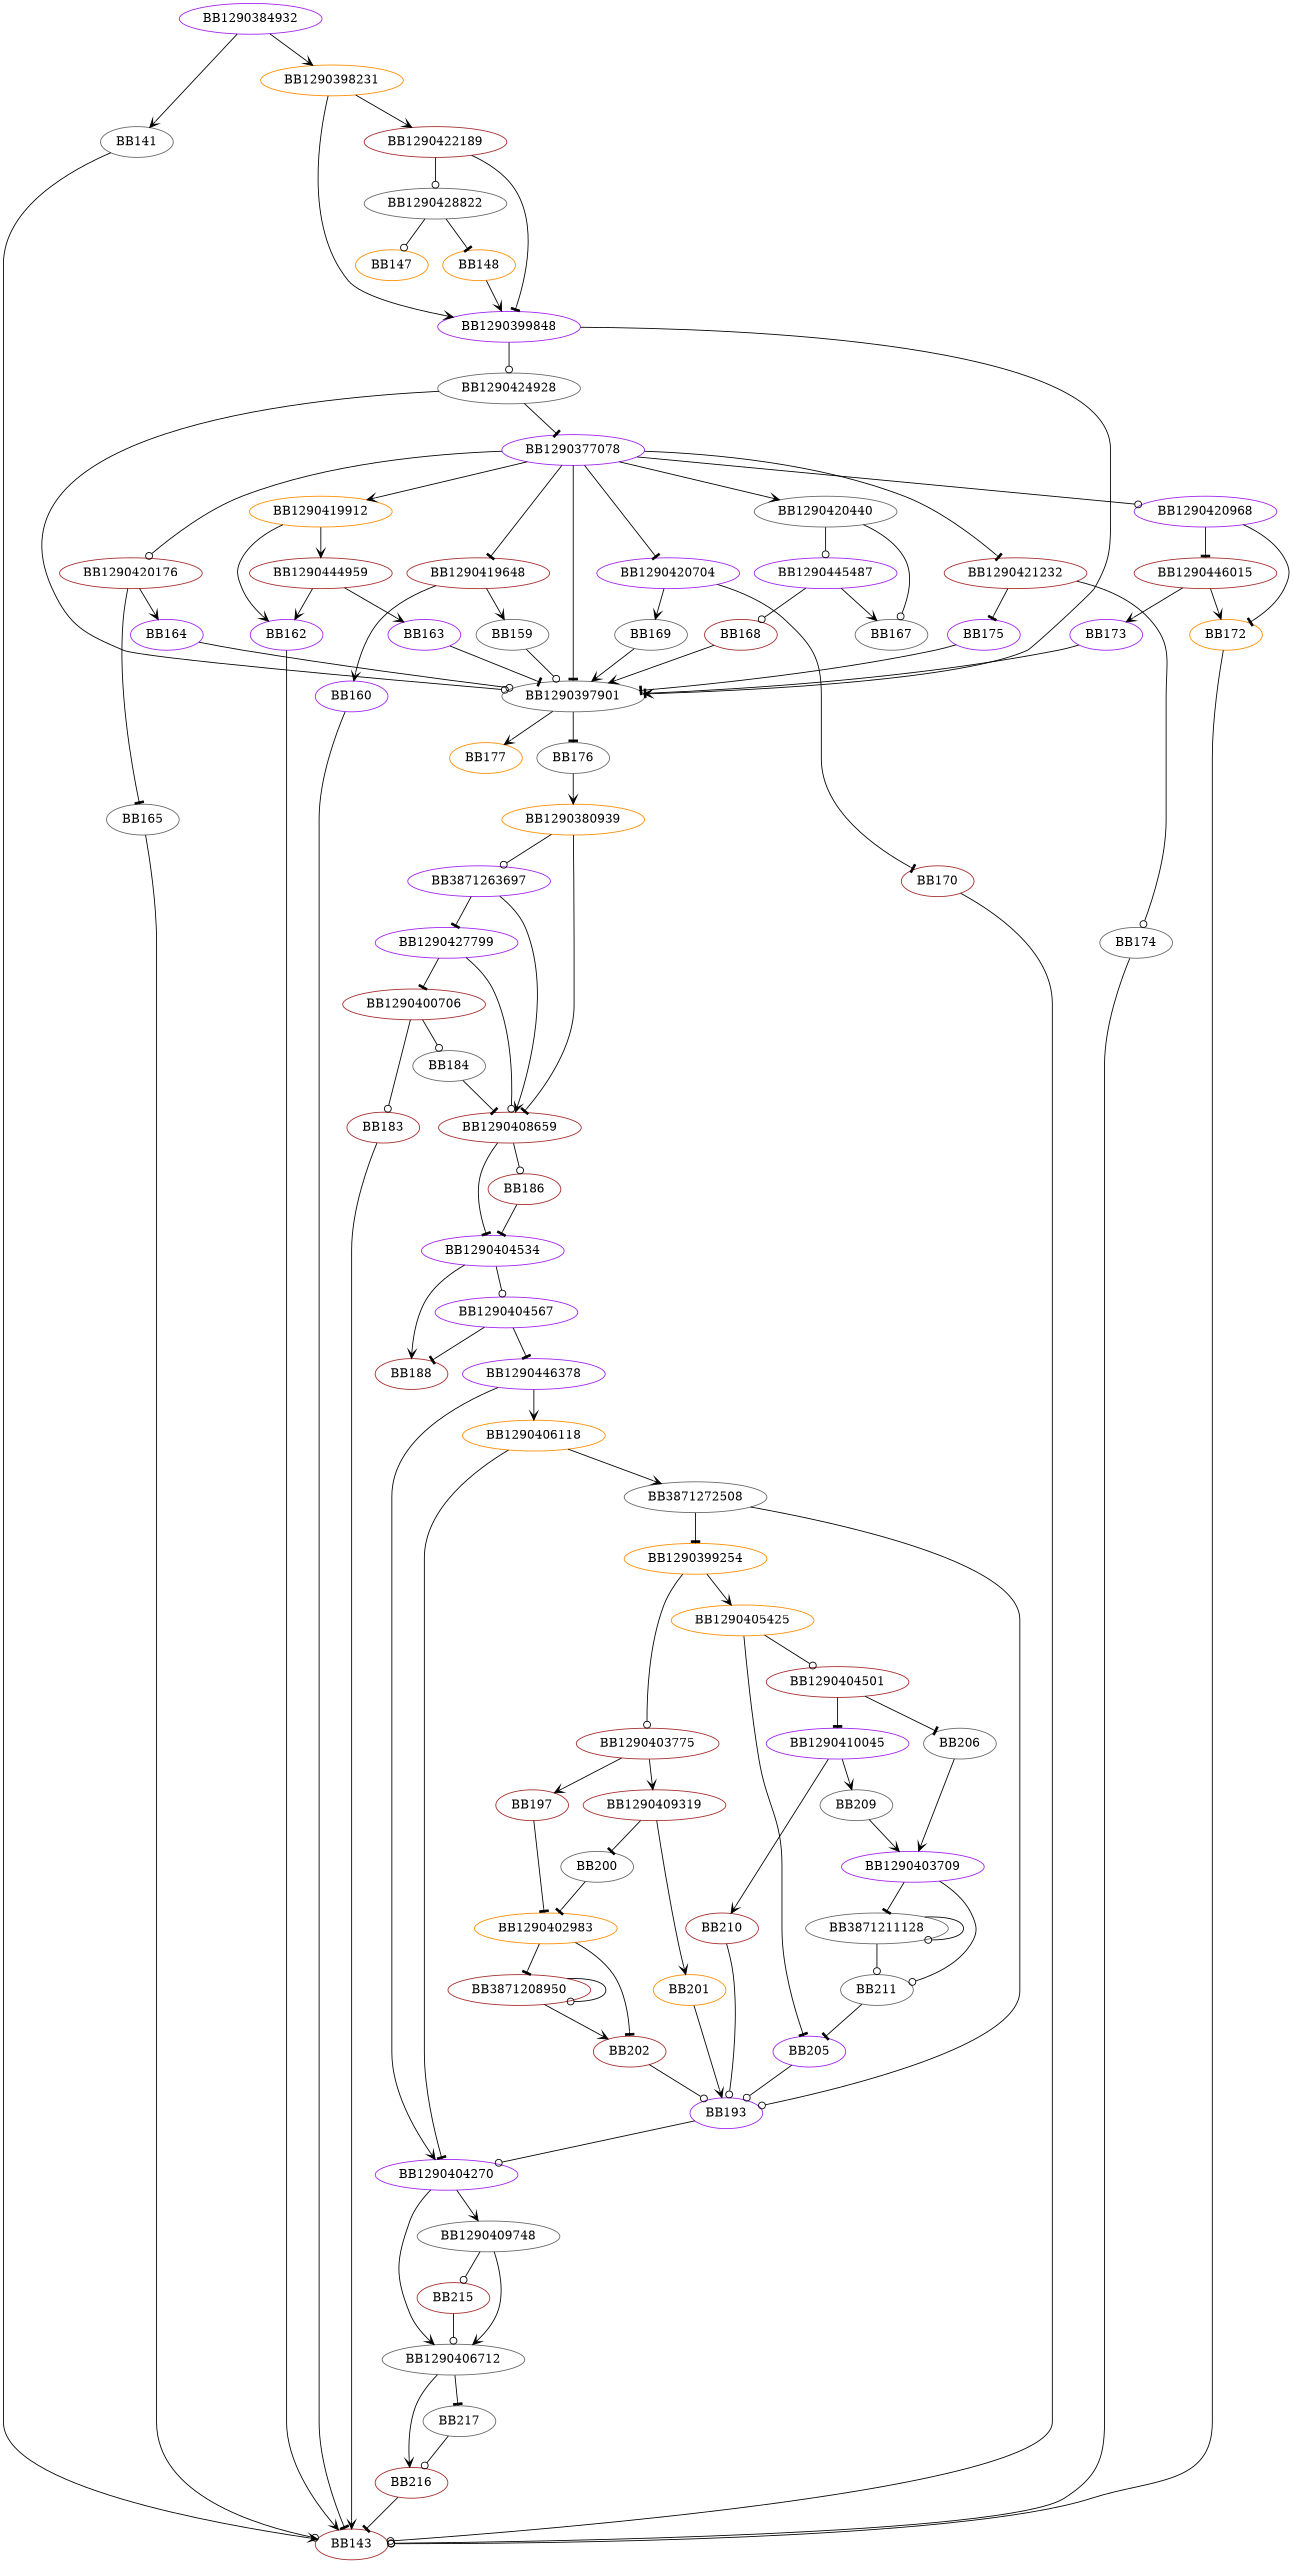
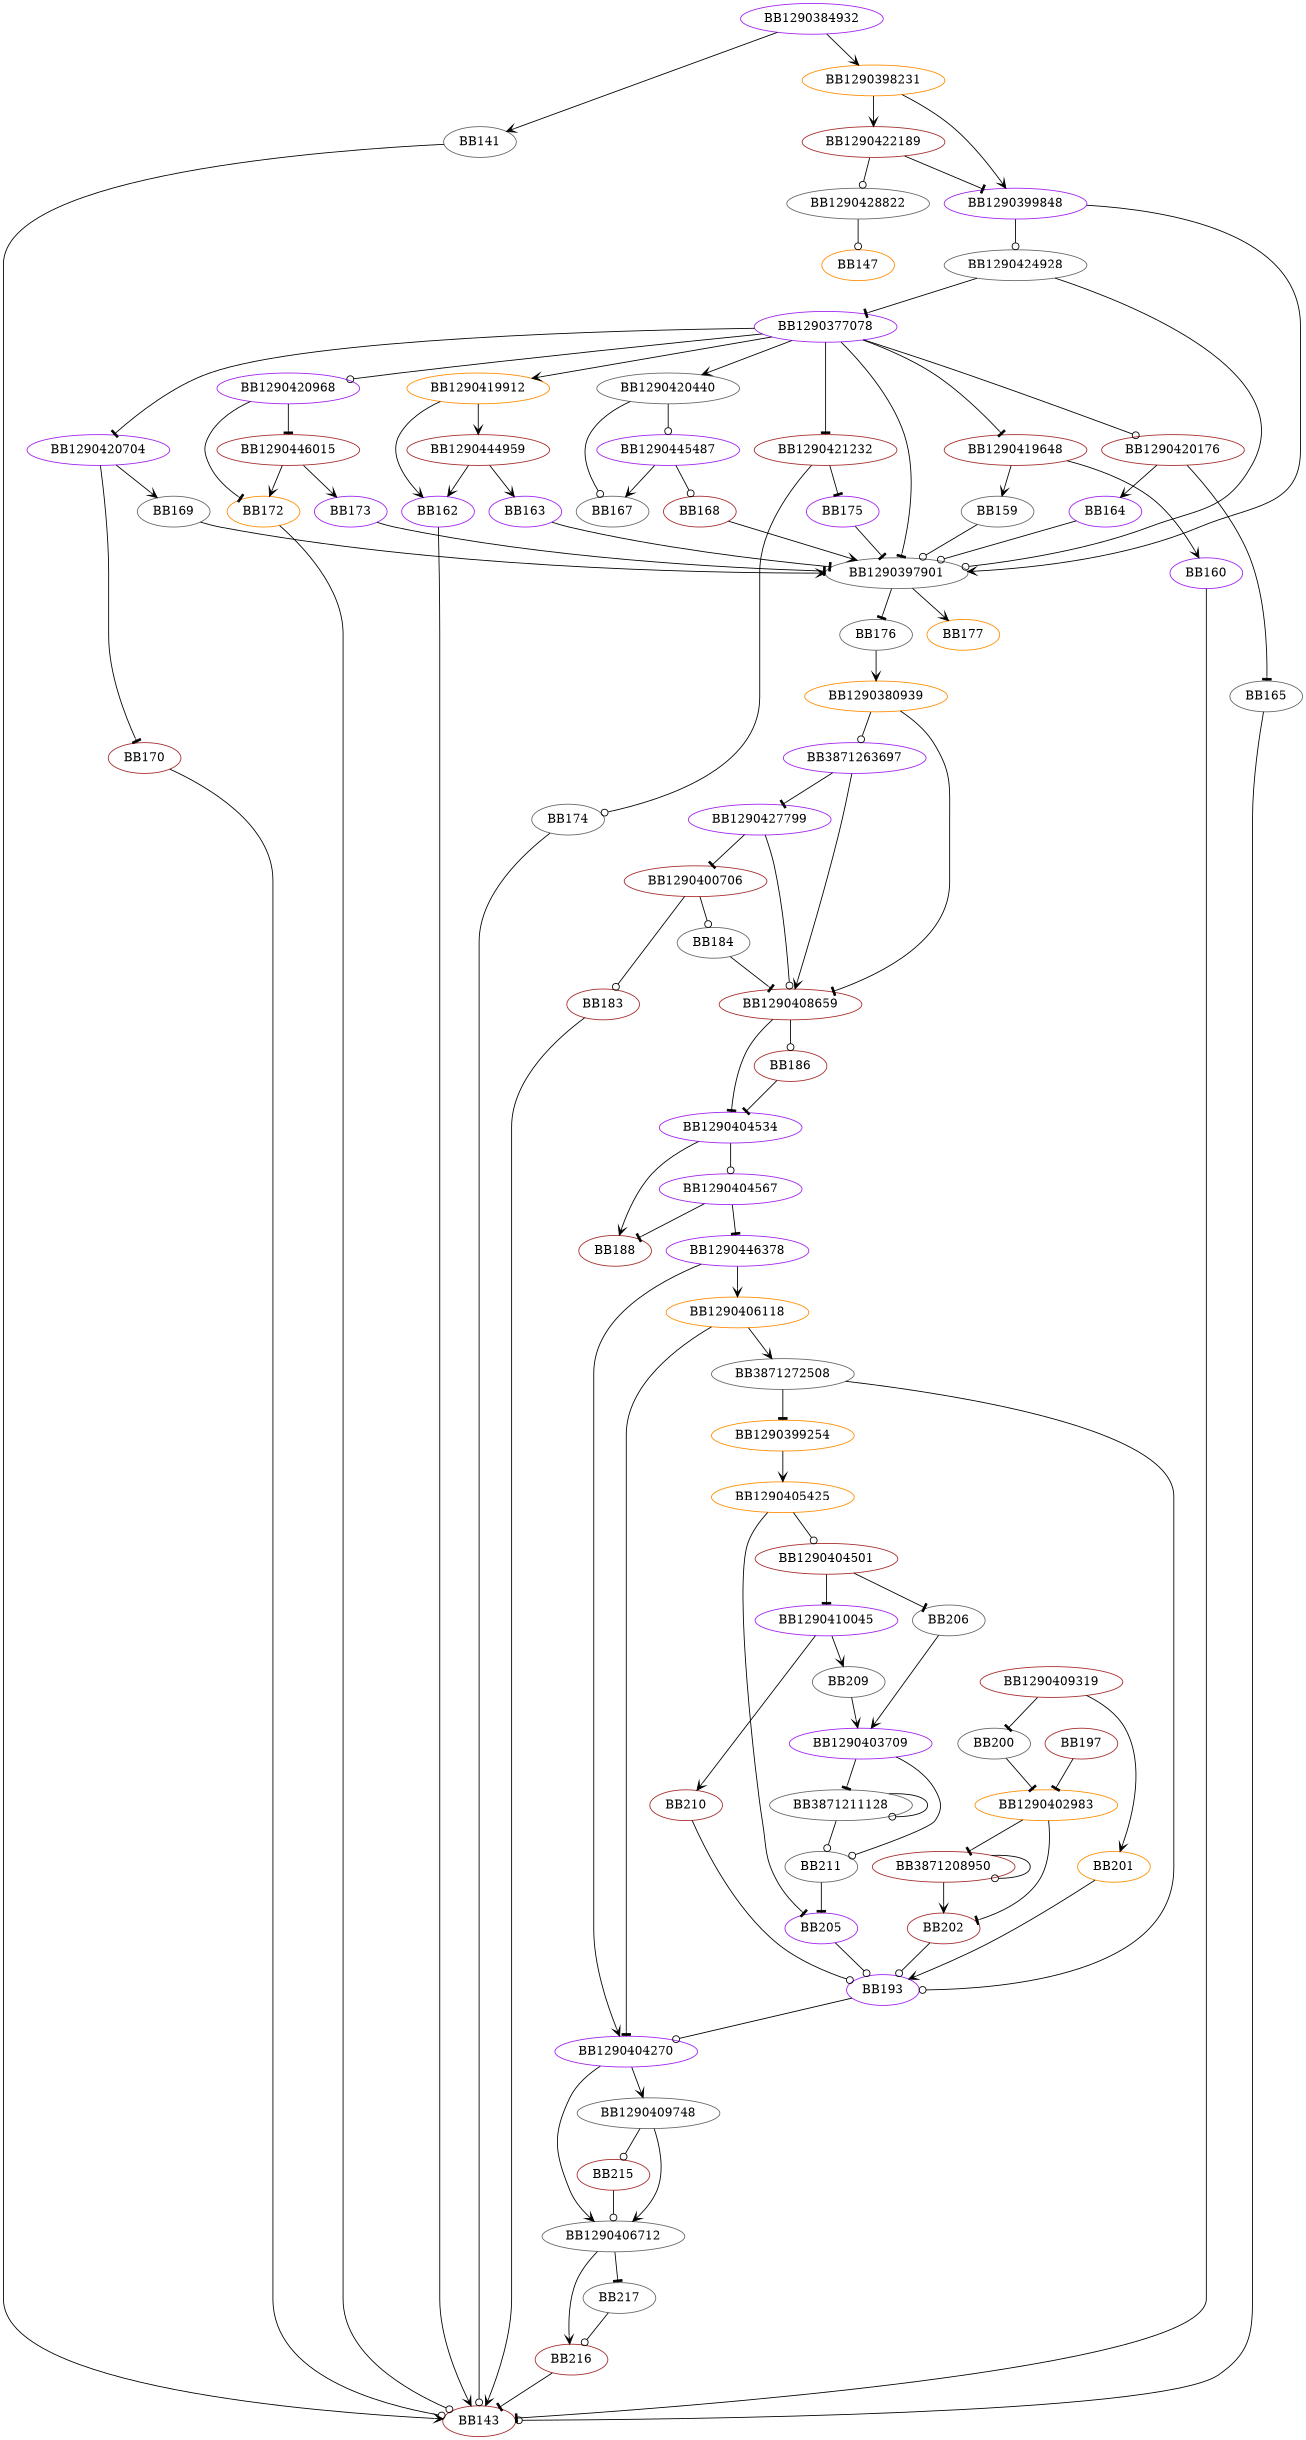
(479, 265) -> none
(648, 1744) -> none
